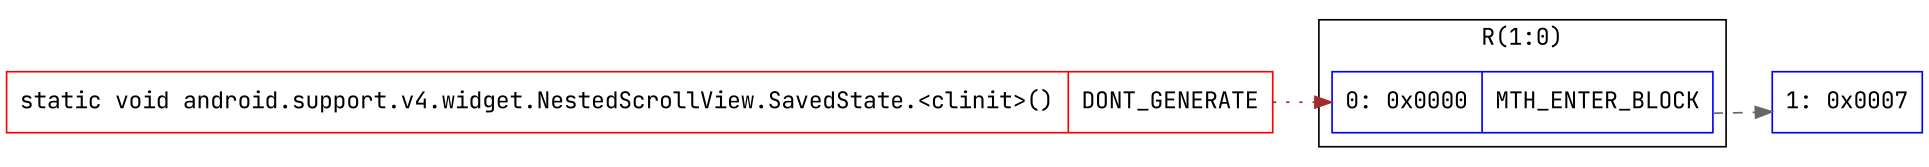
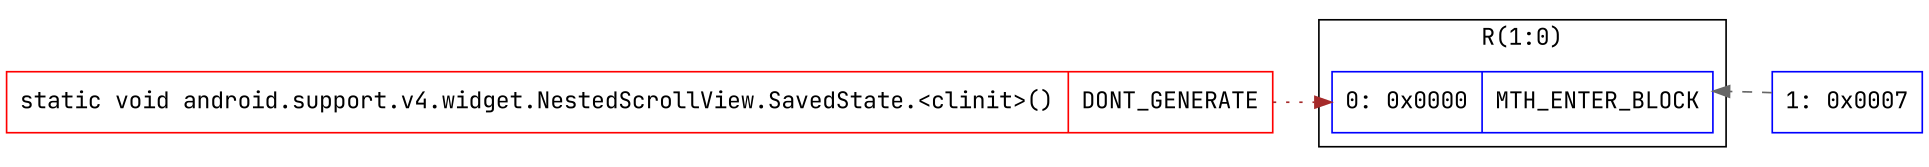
(1736, 113) -> (1751, 92)
